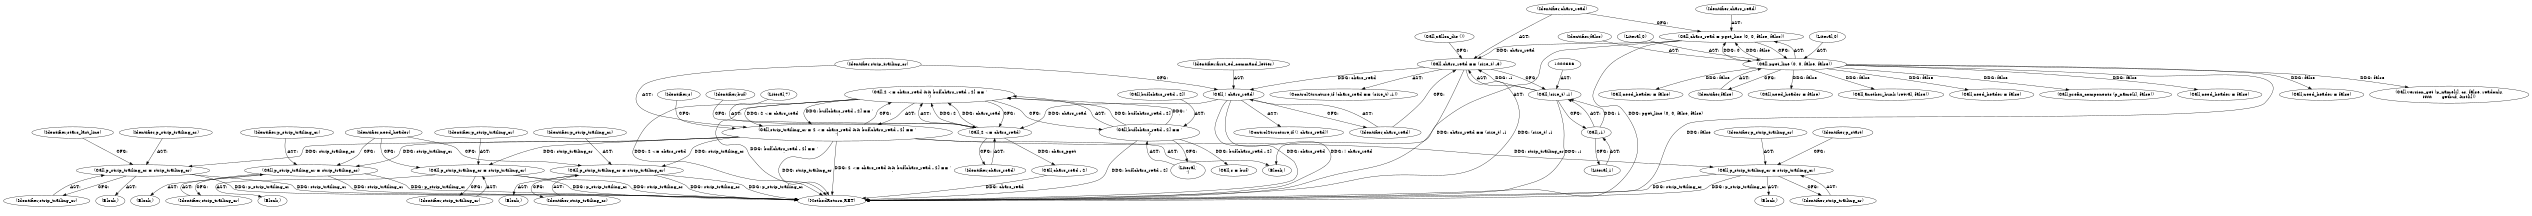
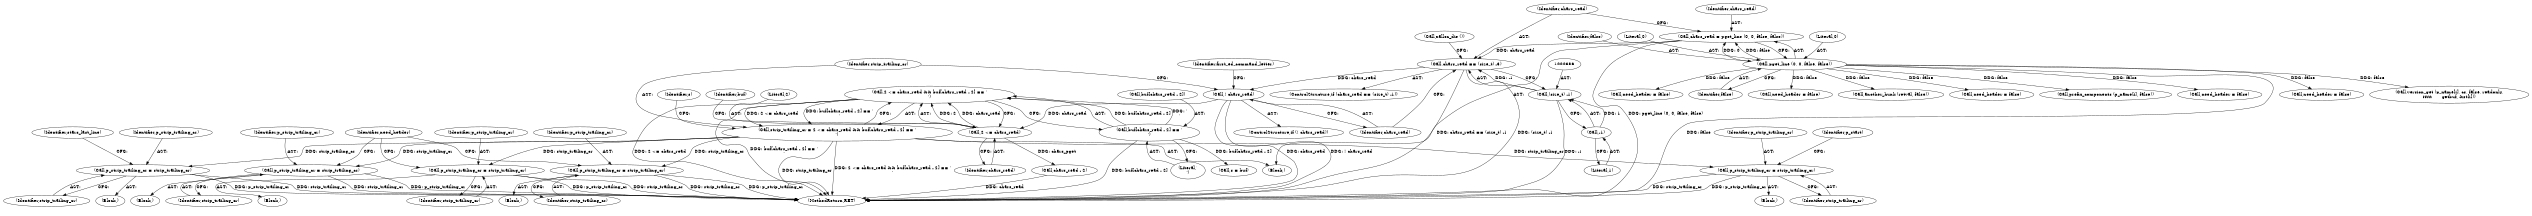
(1240, 78) -> (1240, 78)
(779, 95) -> (779, 95)
